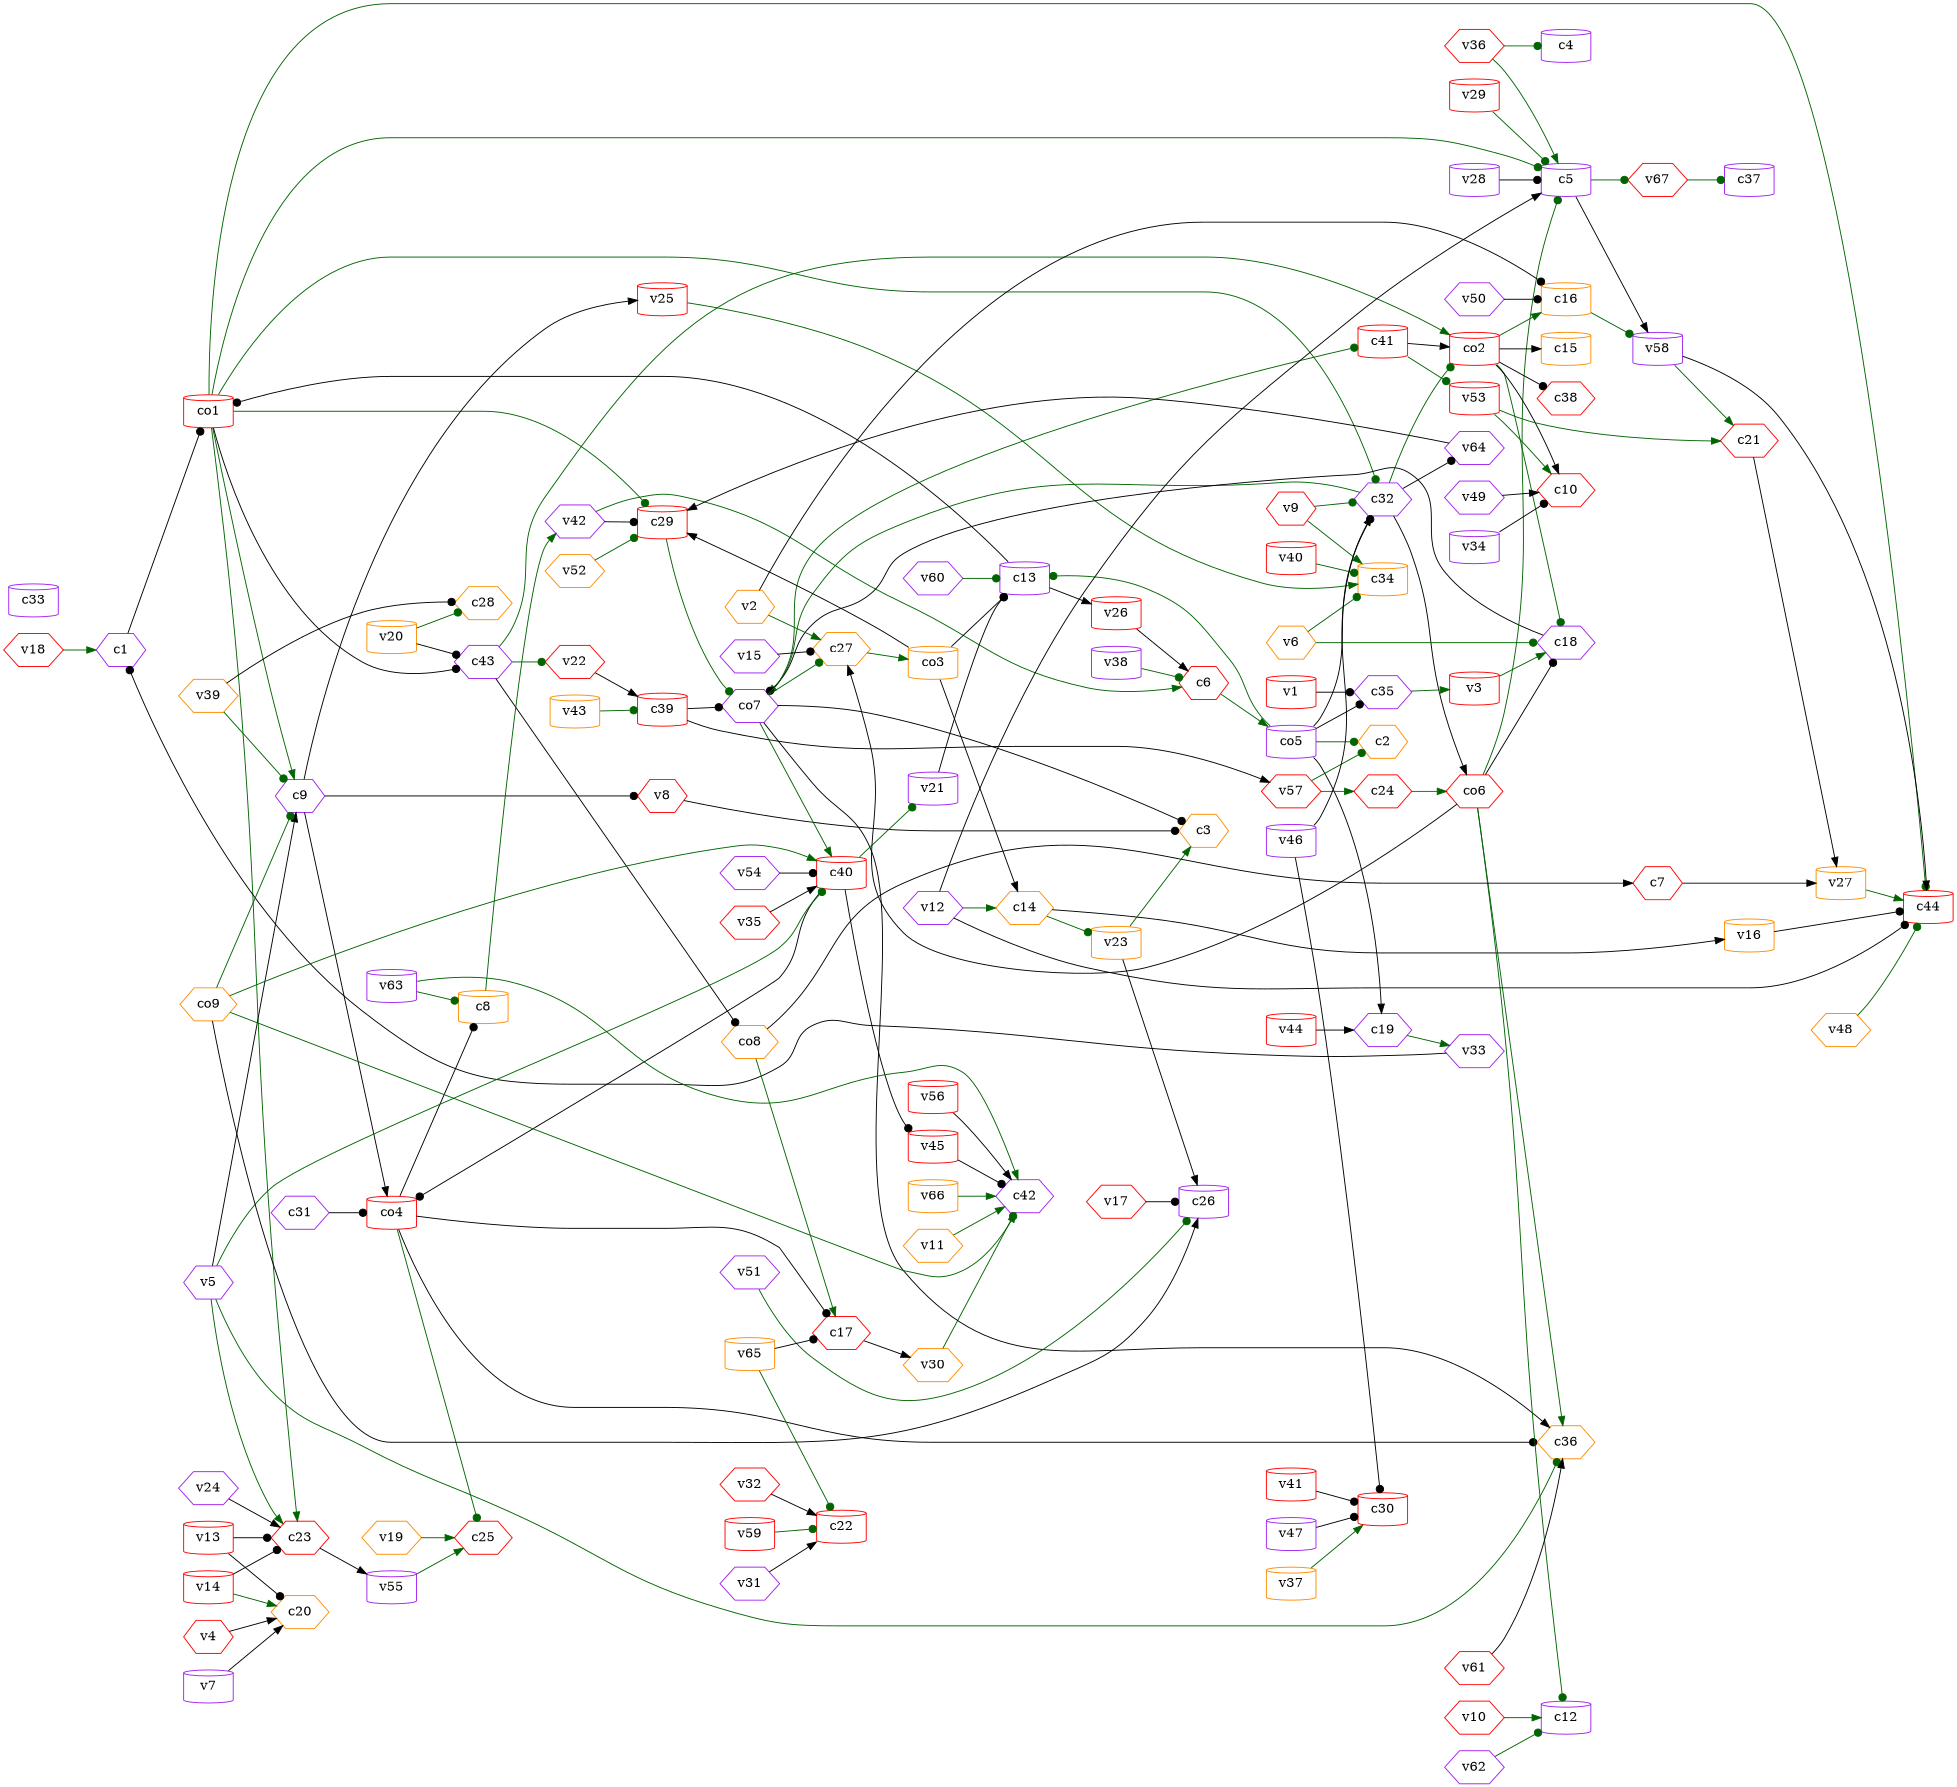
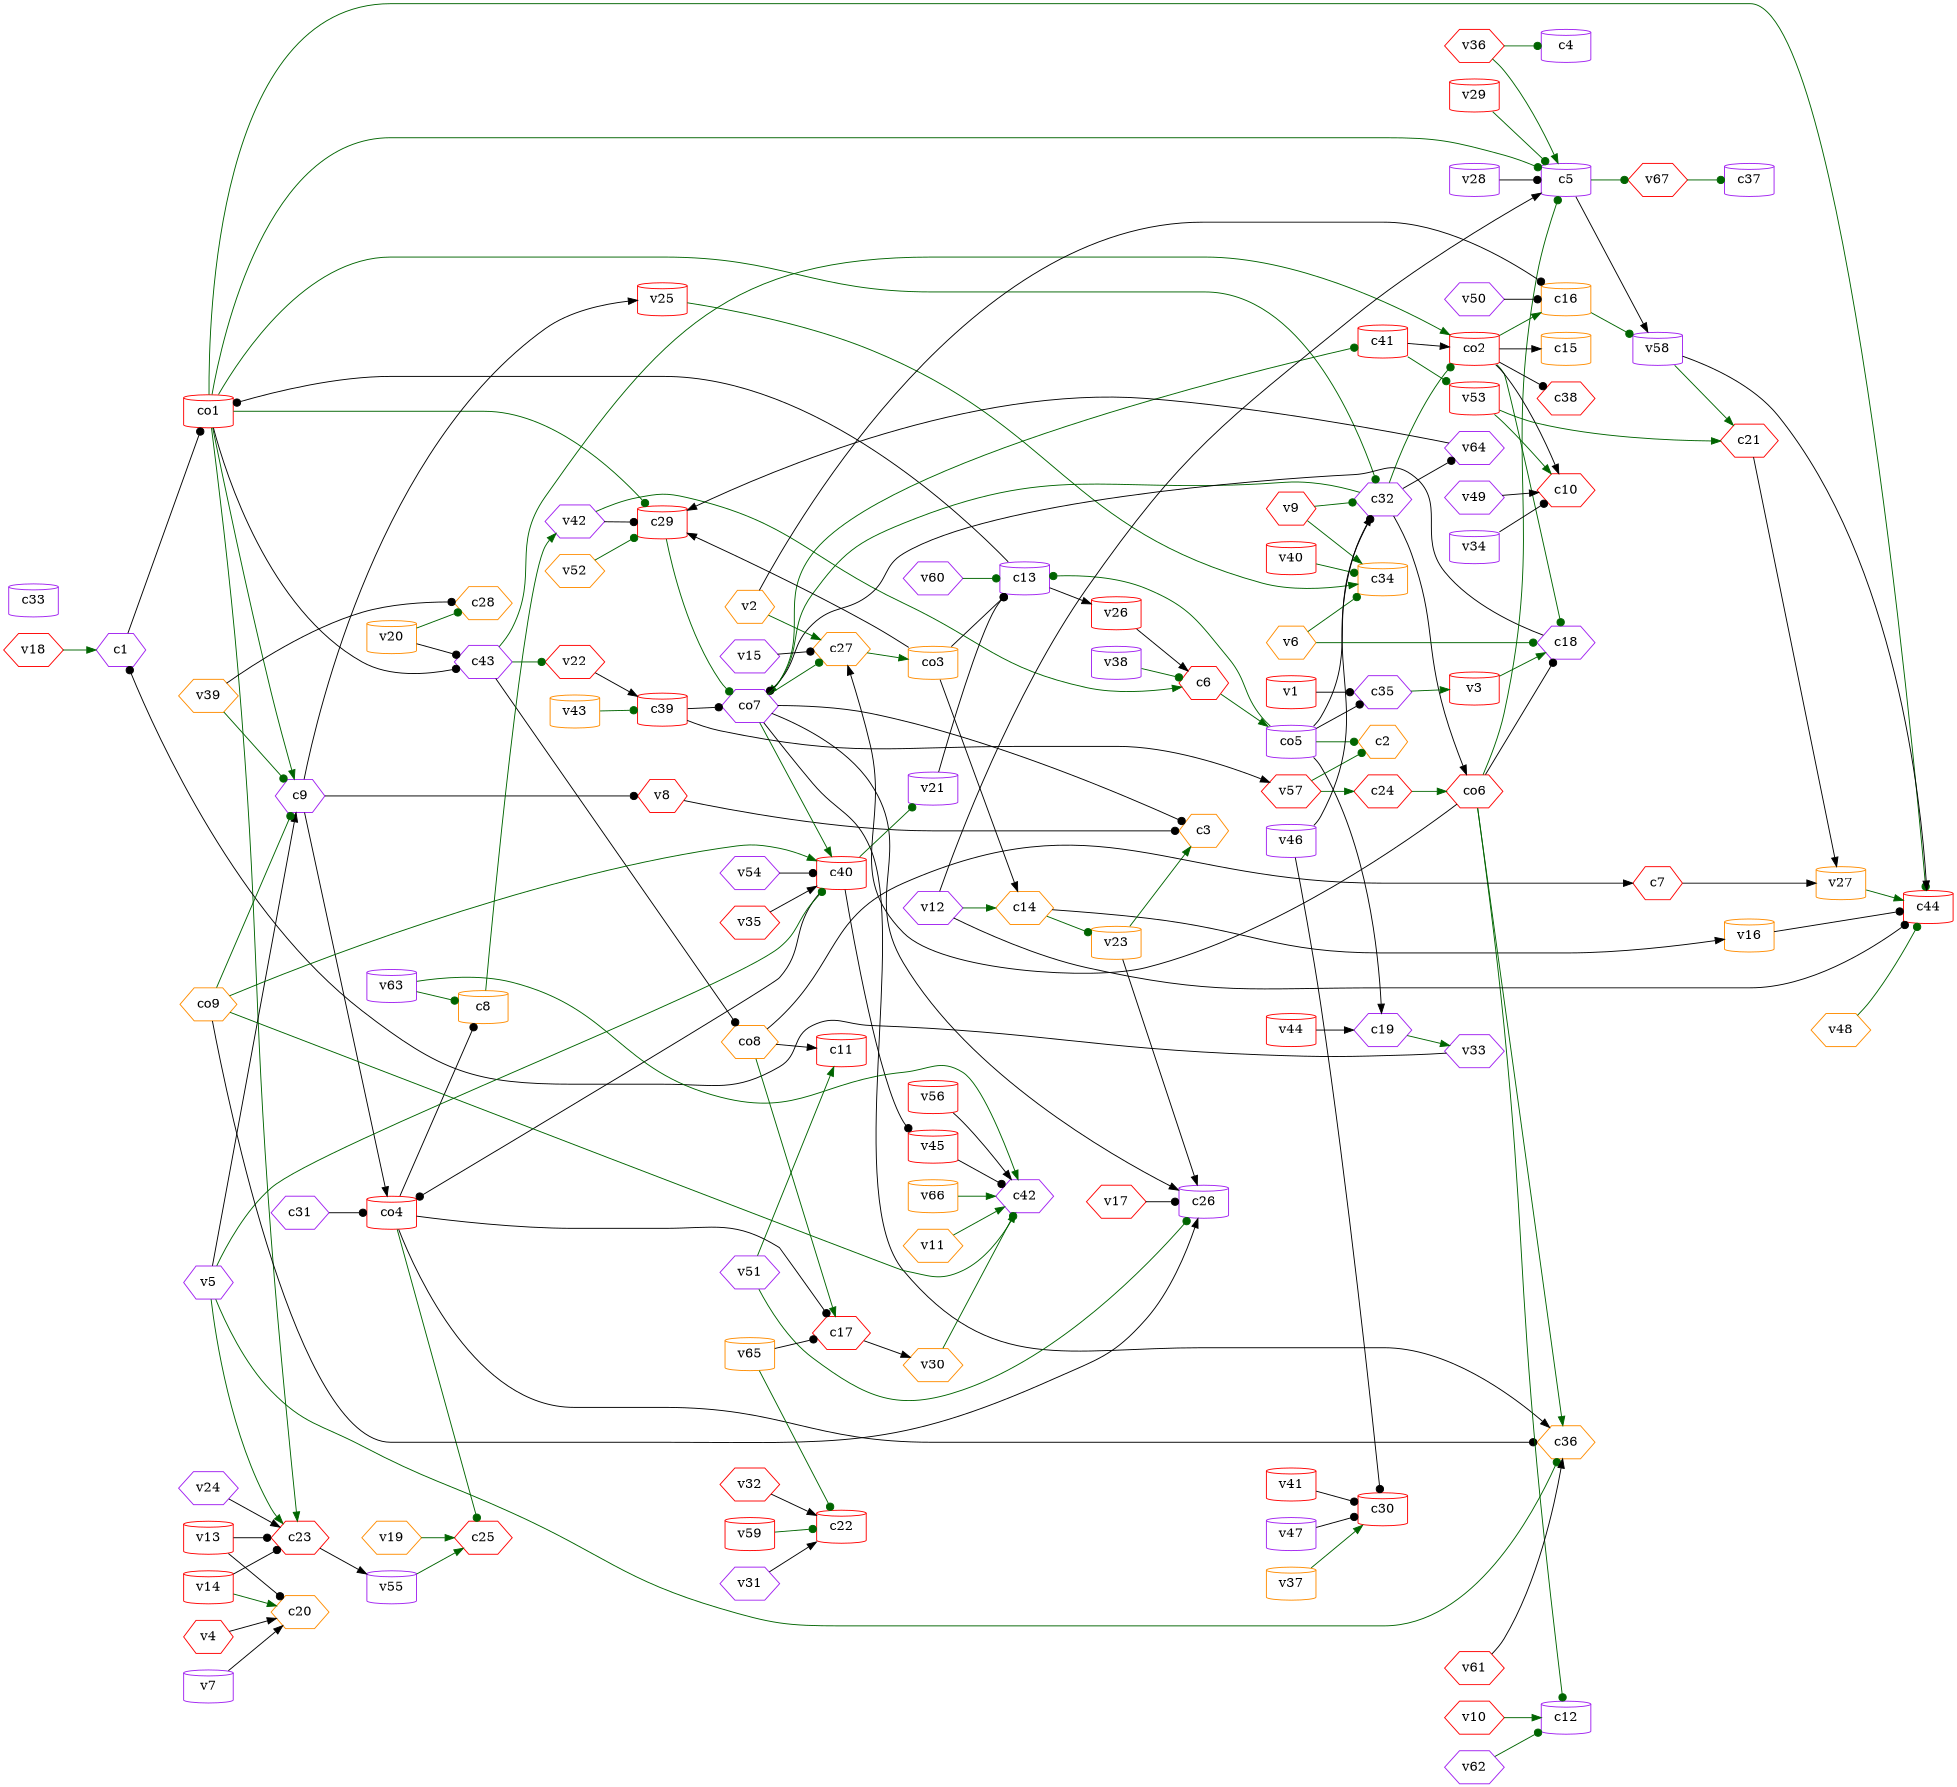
none -> (915, 980)
none -> (841, 1050)
